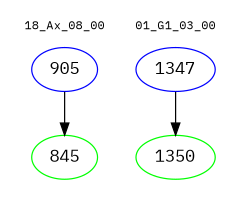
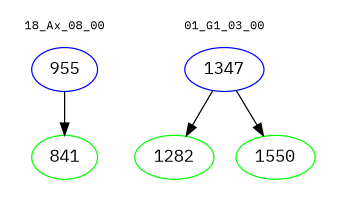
(65, 70) -> (65, 70)
(65, 157) -> (65, 157)
none -> (174, 157)
(176, 157) -> (276, 157)
